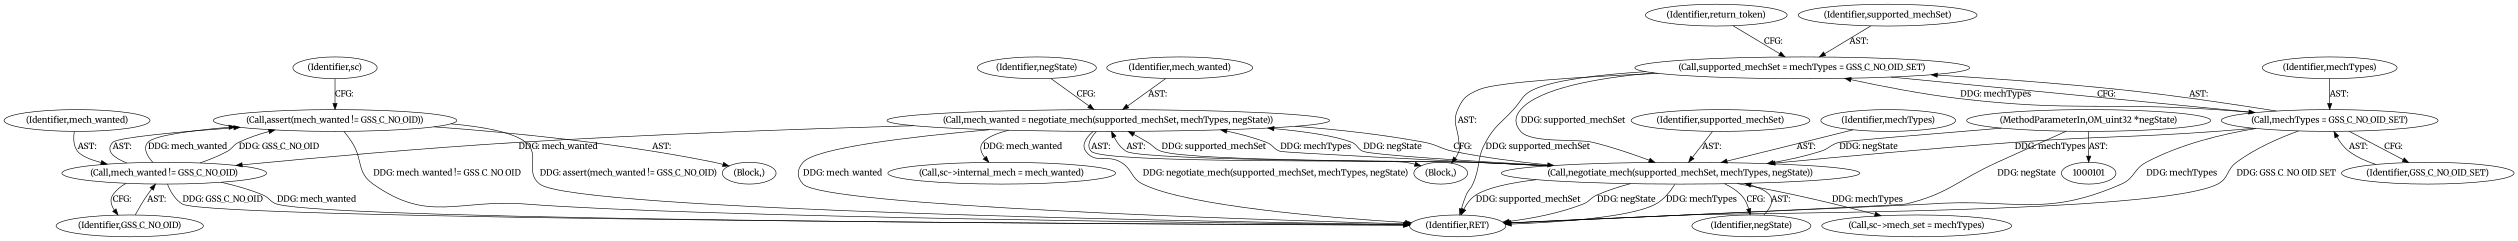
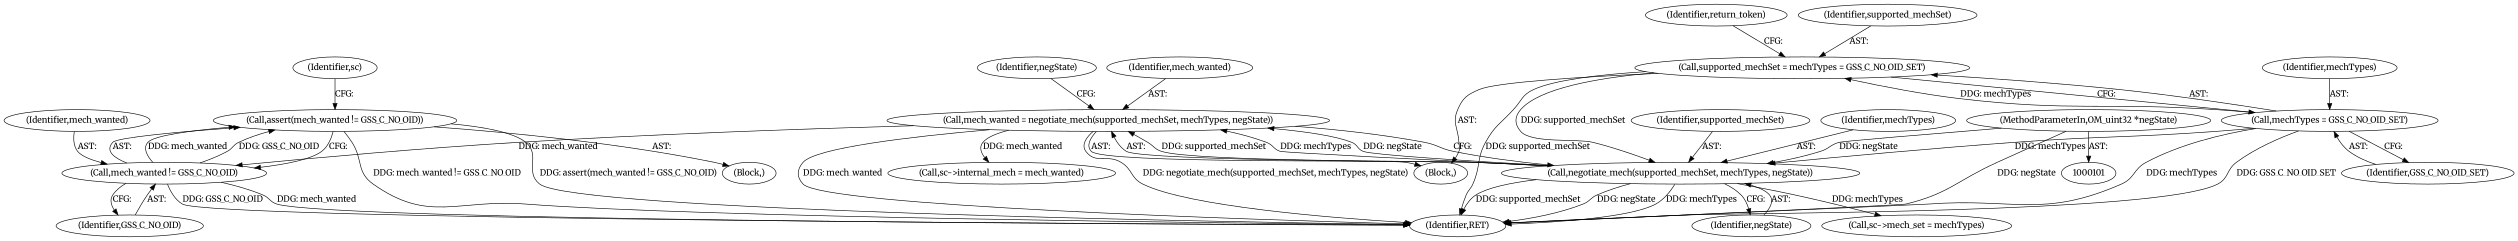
none -> (318, 154)
